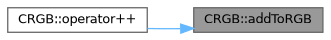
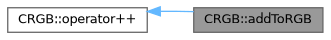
(164, 29) -> (177, 11)
